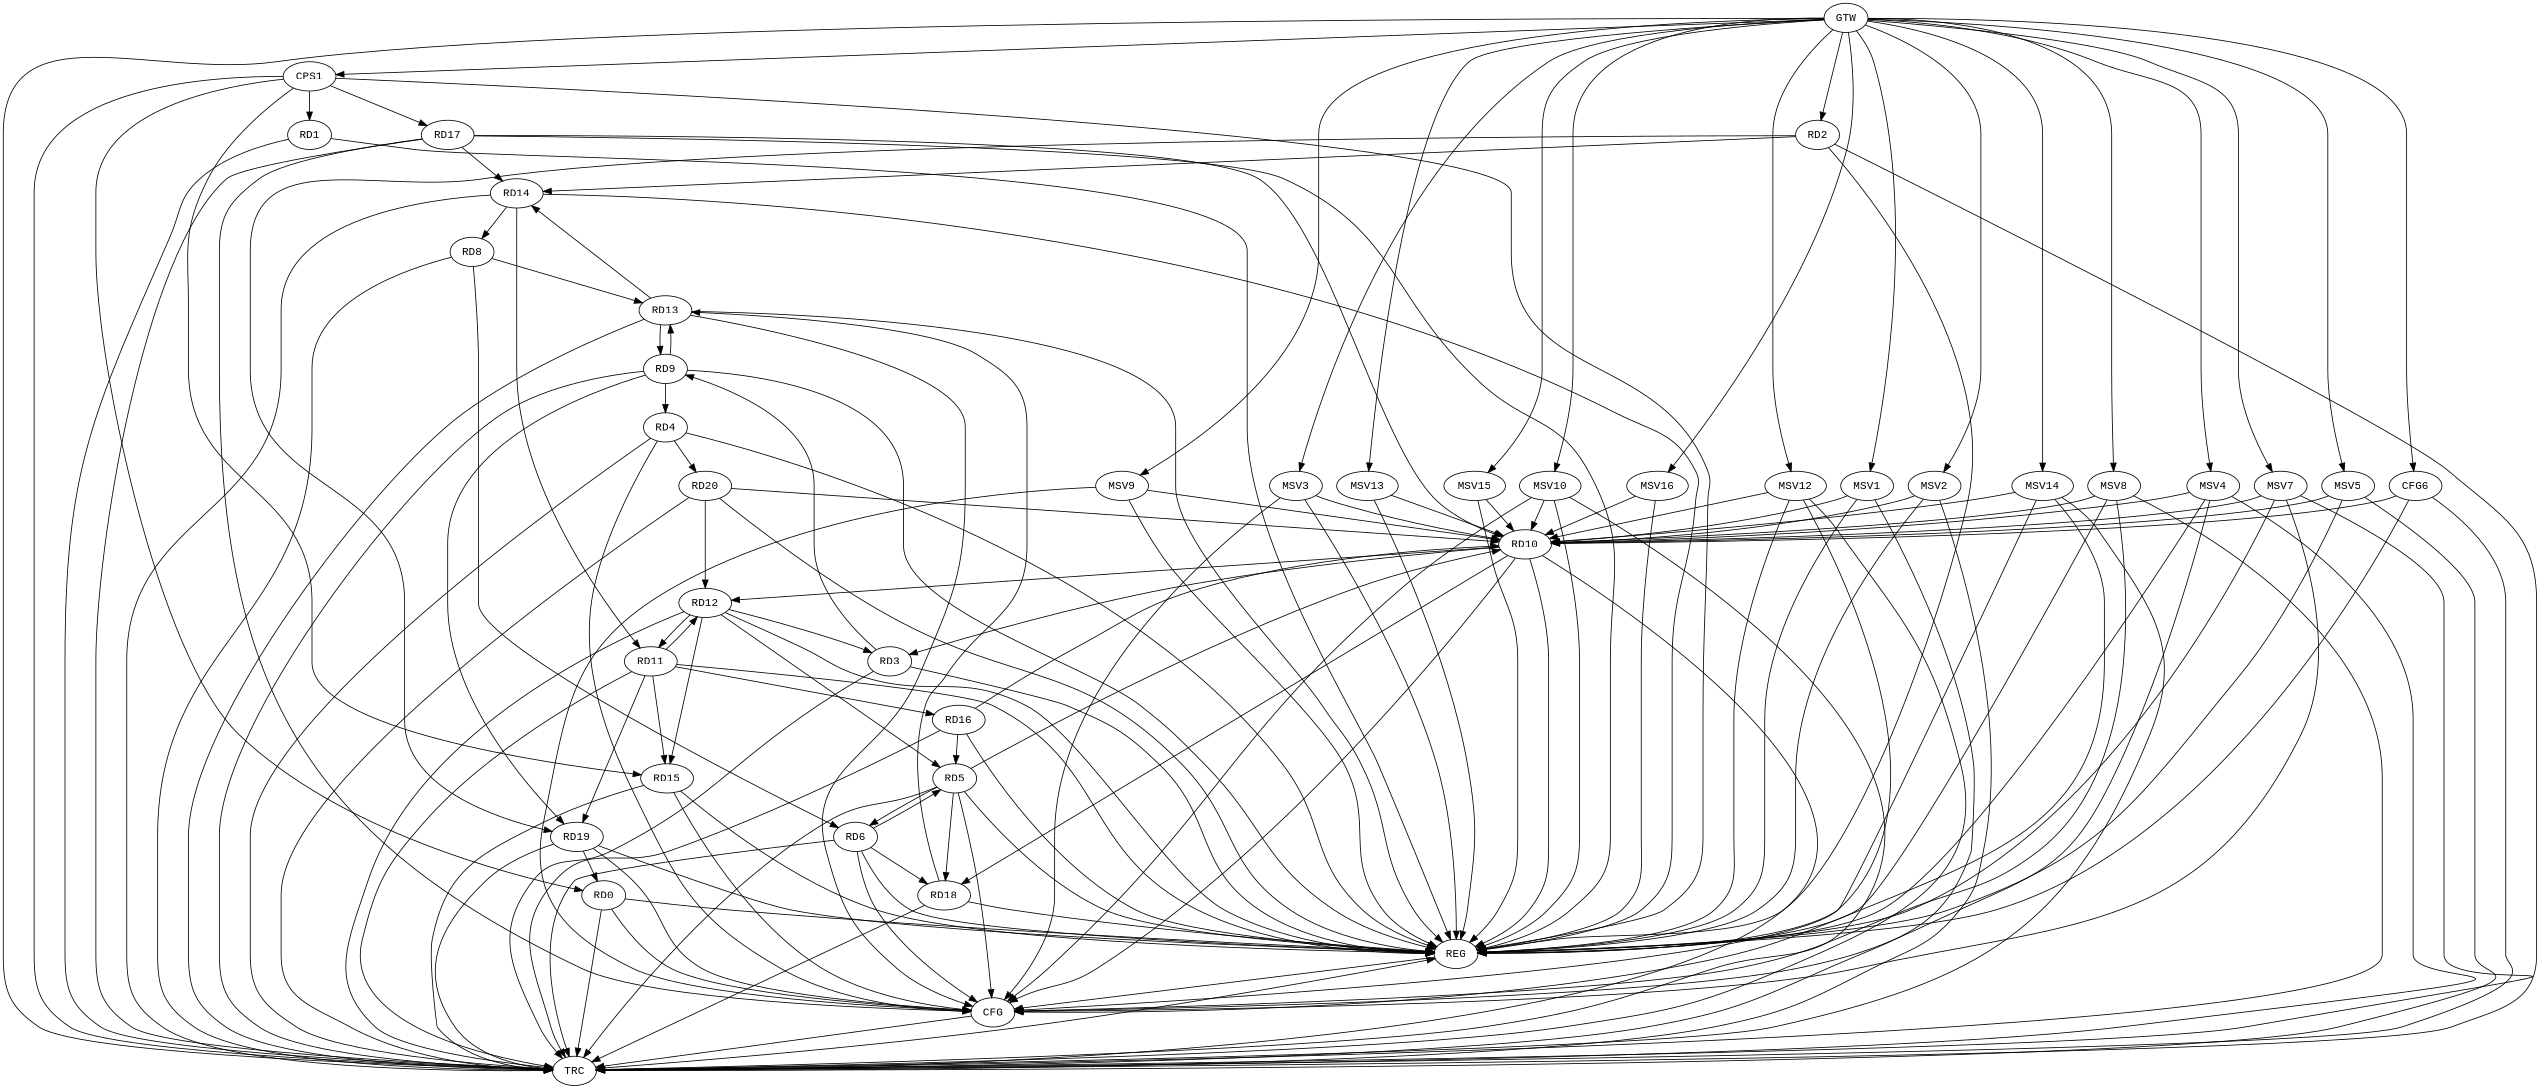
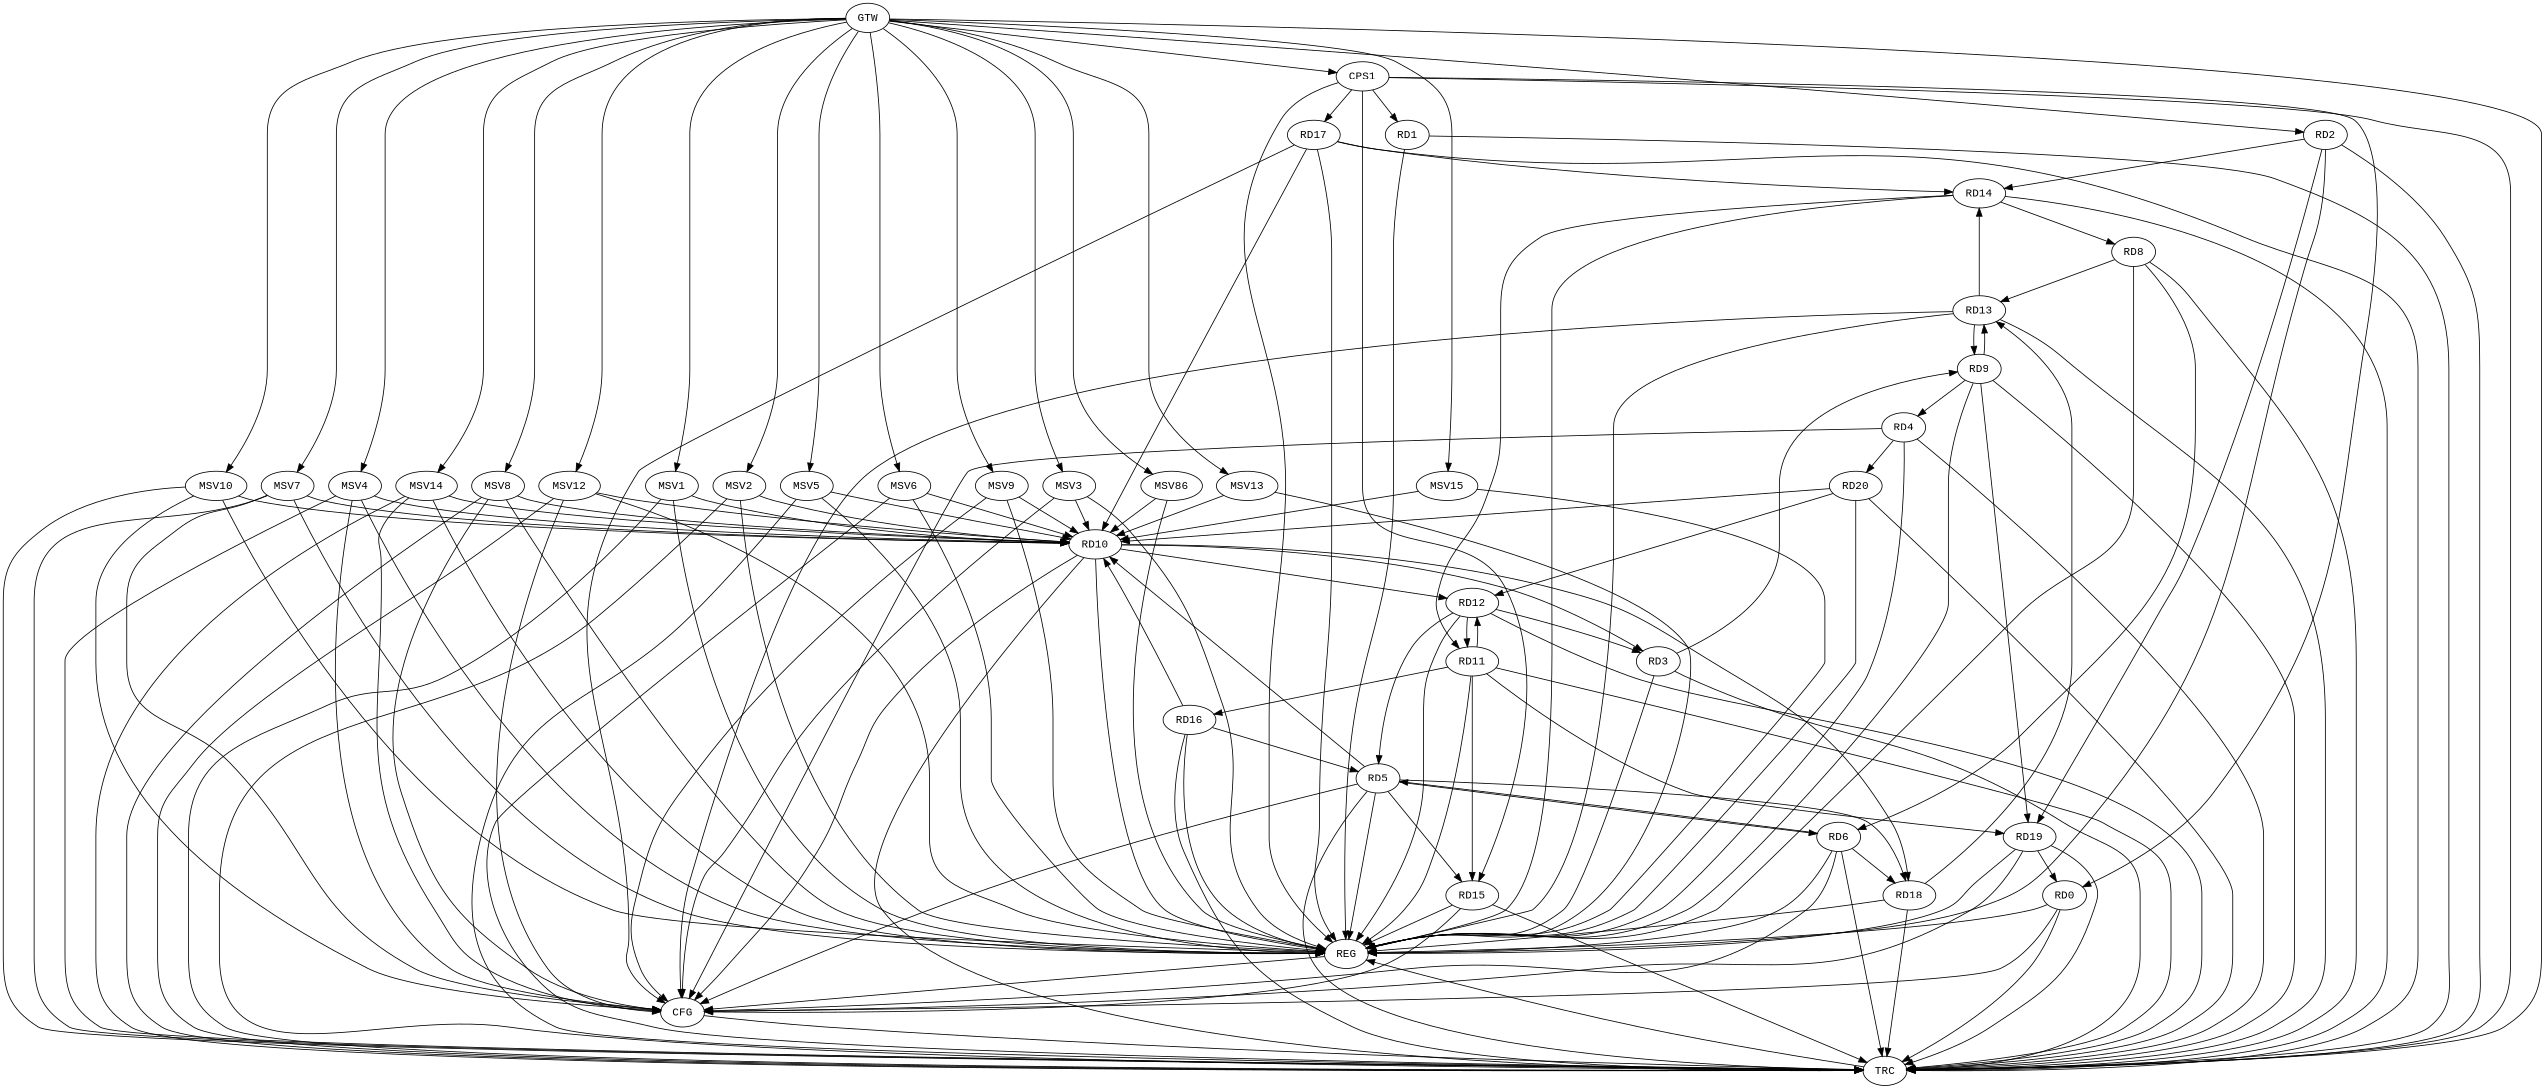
(1658, 486) -> (1172, 486)
(2416, 486) -> (904, 486)
(687, 687) -> (1422, 833)
none -> (1909, 724)
